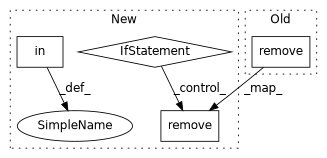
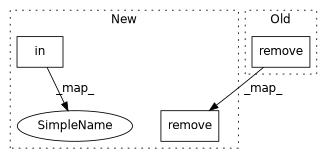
(155, 52) -> none
(75, 89) -> (75, 89)
